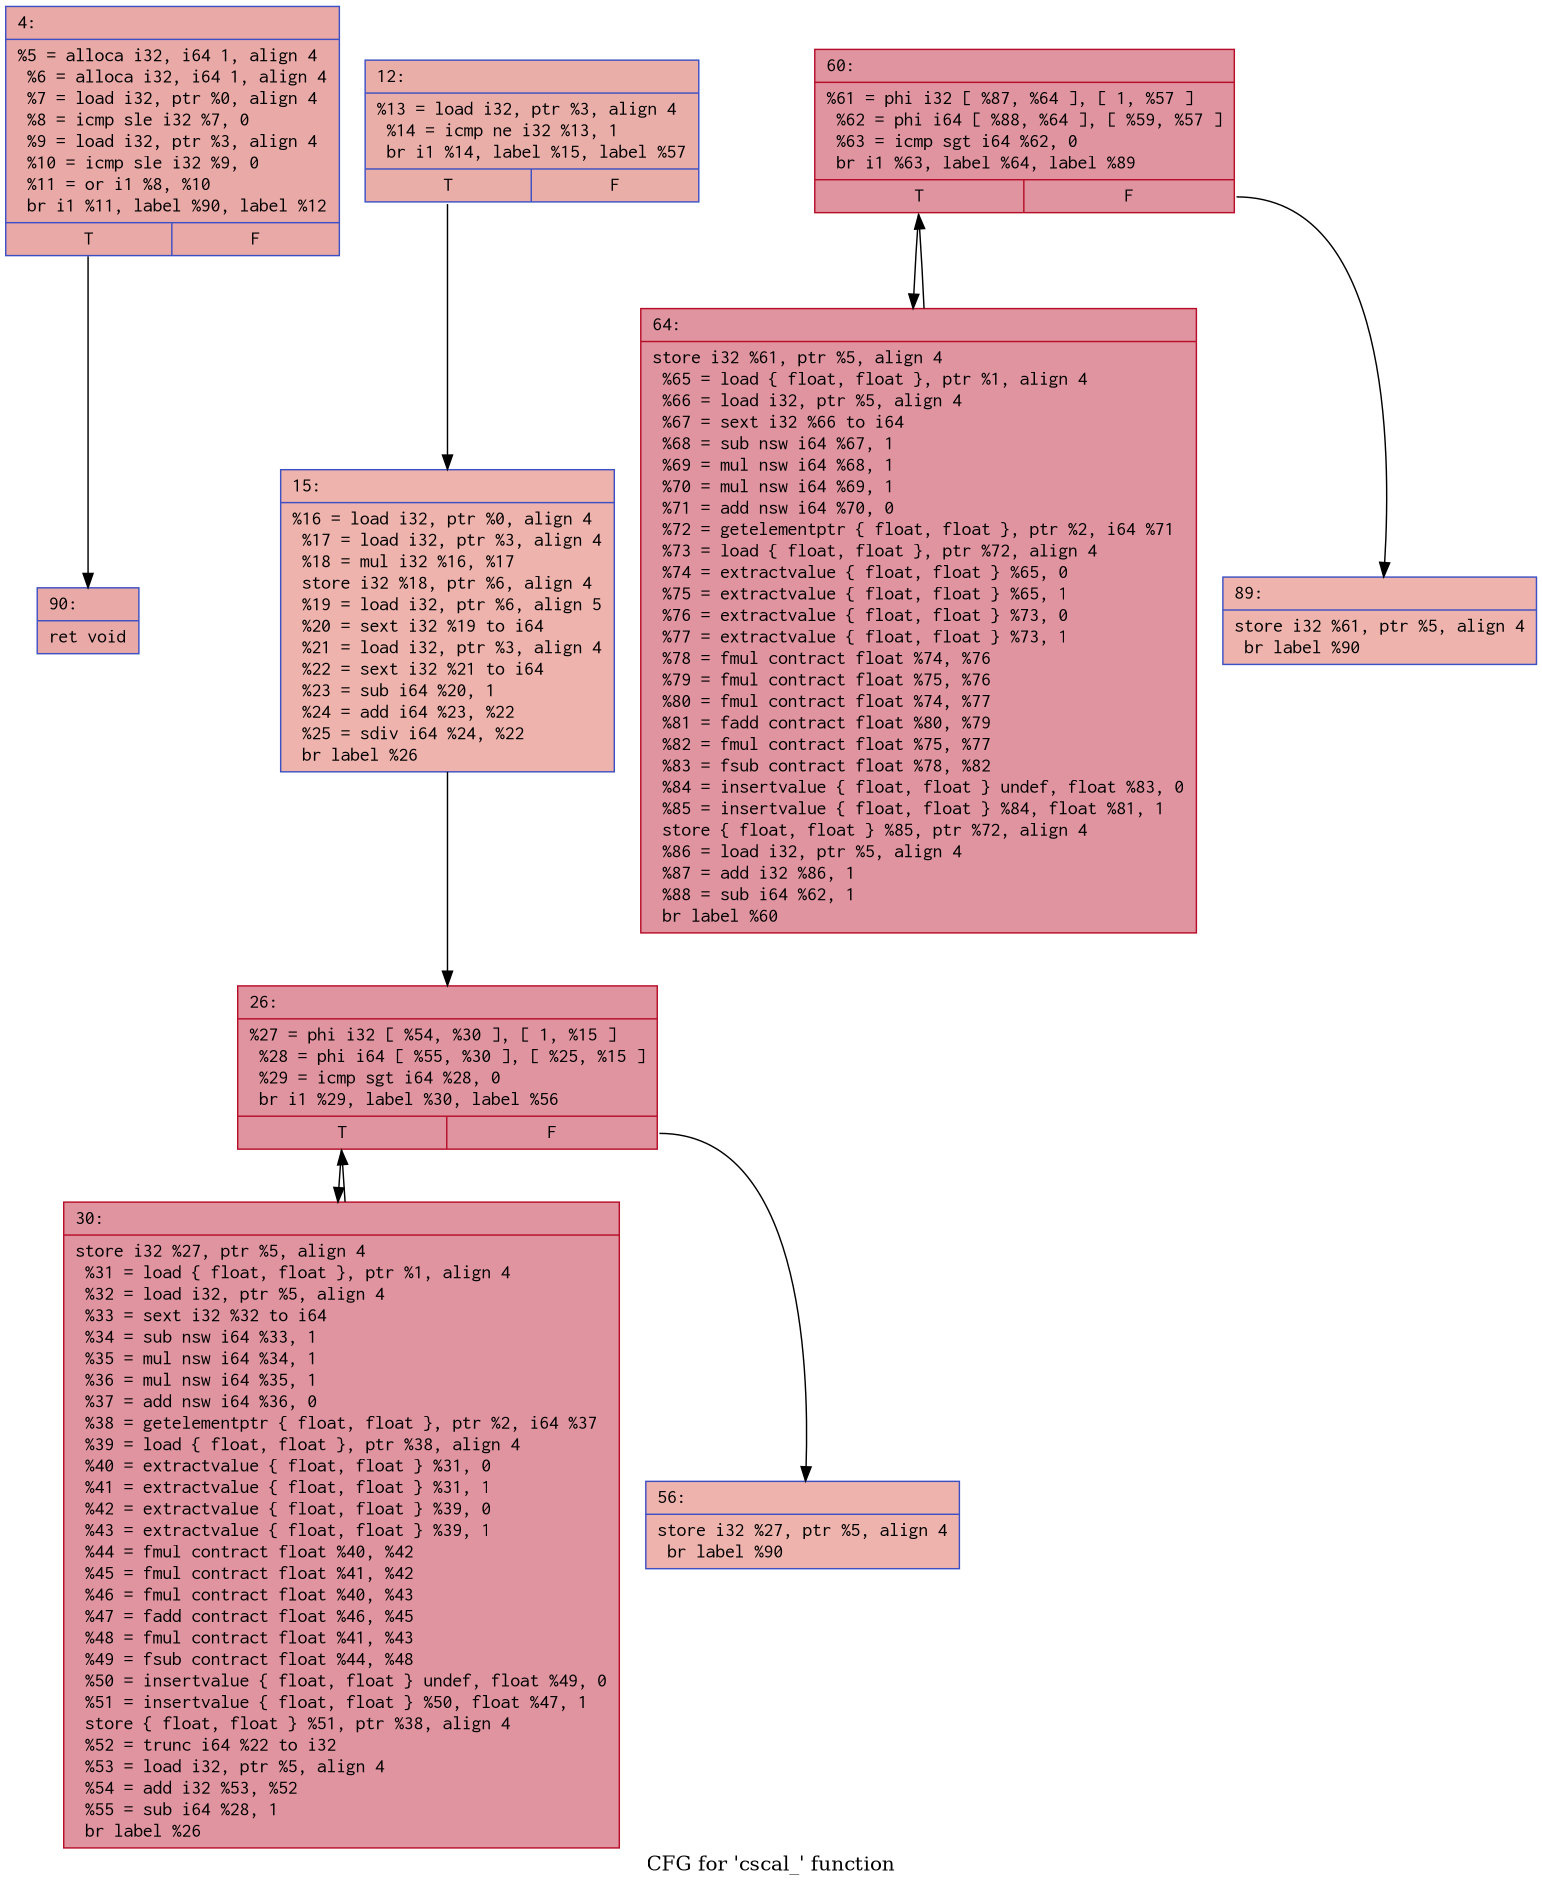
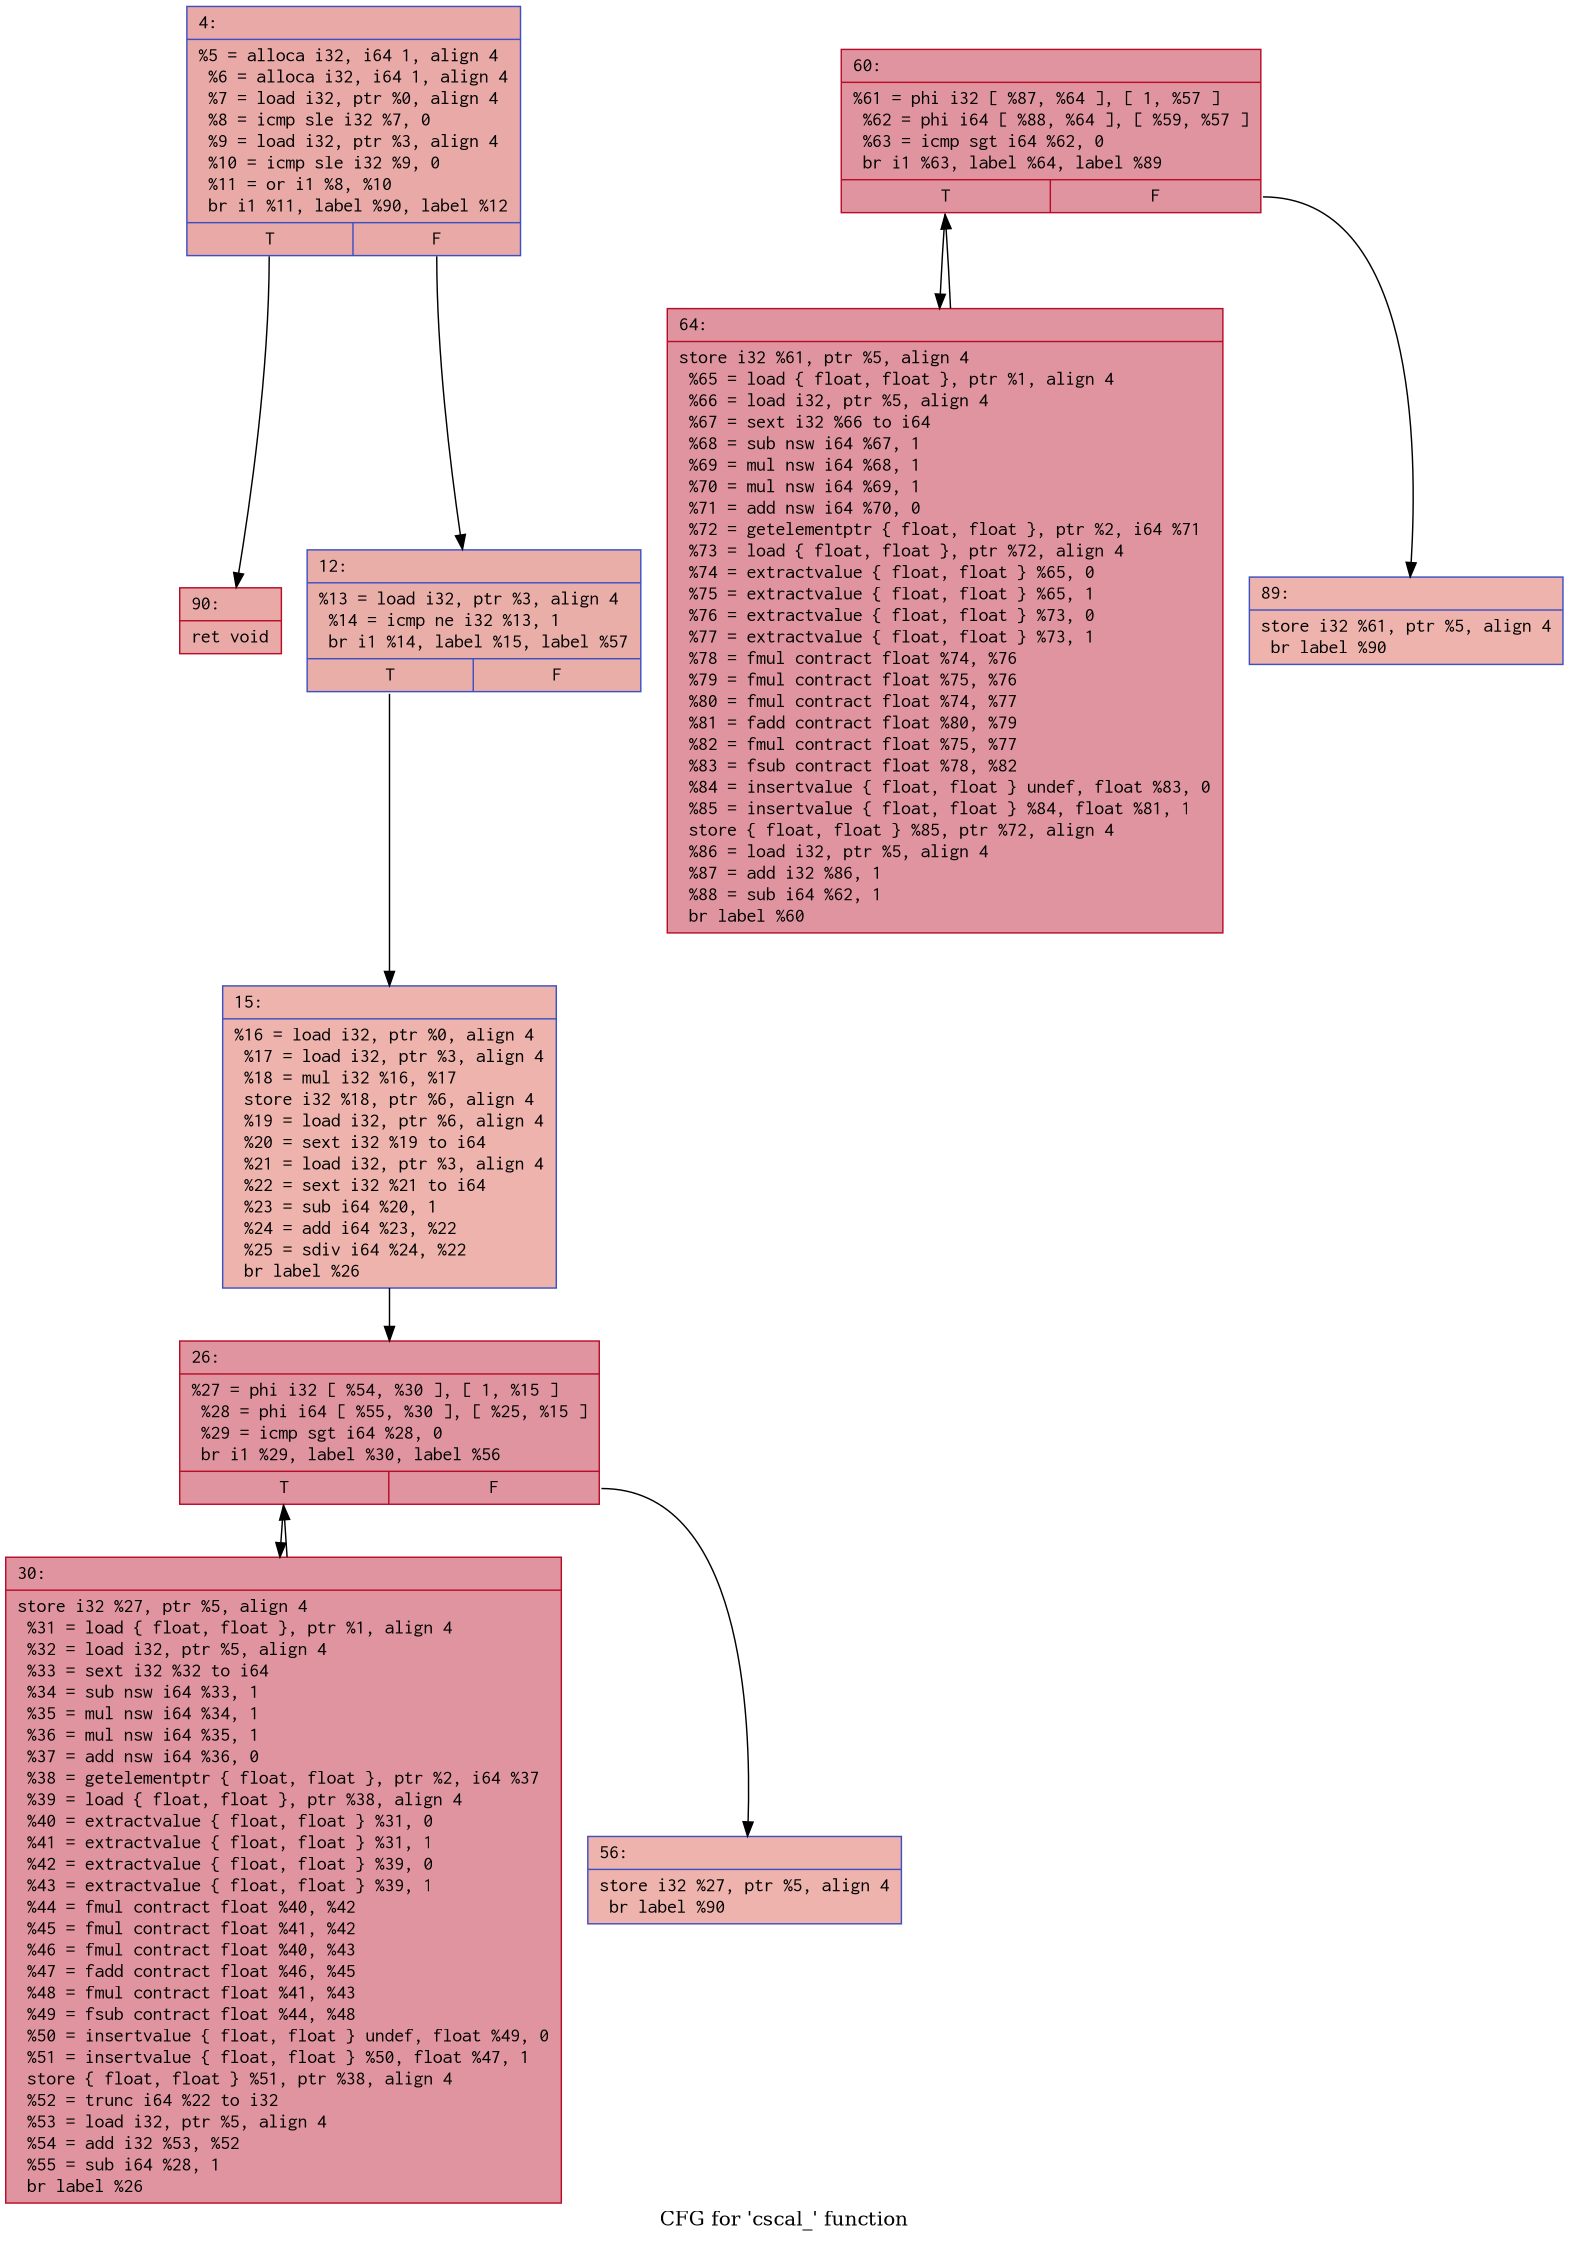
none -> (444, 396)
(447, 604) -> (389, 1120)
(88, 621) -> (231, 621)
